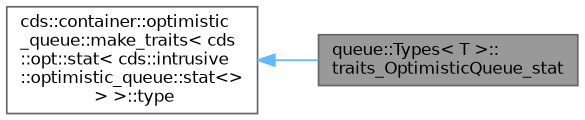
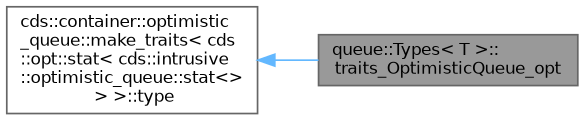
(448, 60) -> (448, 60)
